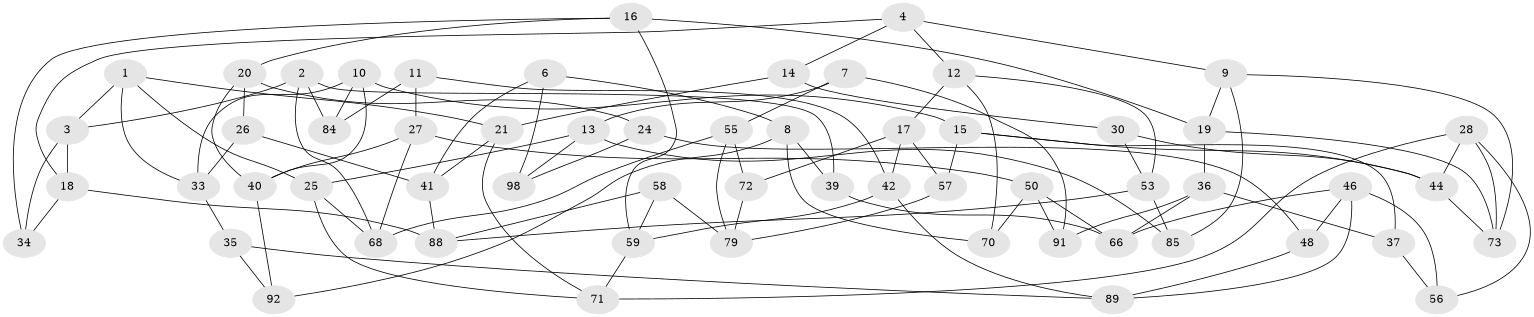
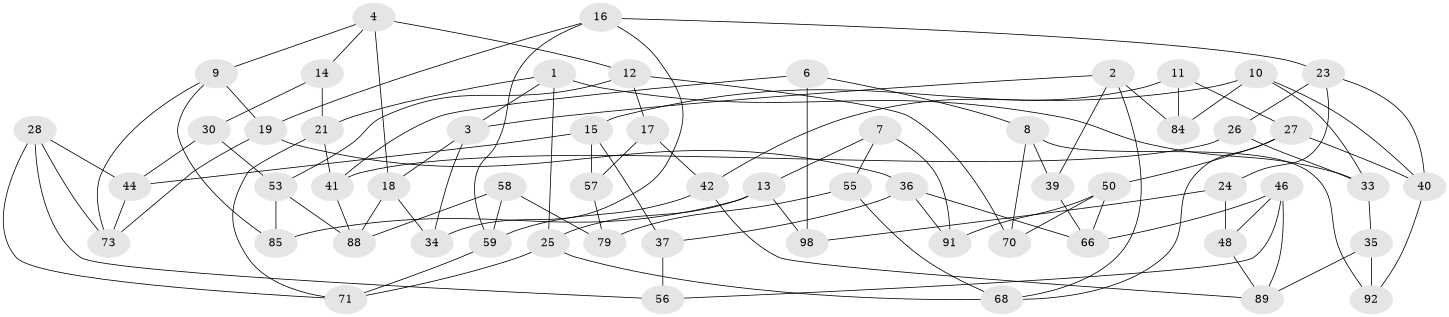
(245, 74) -> (1324, 74)
(746, 187) -> none
